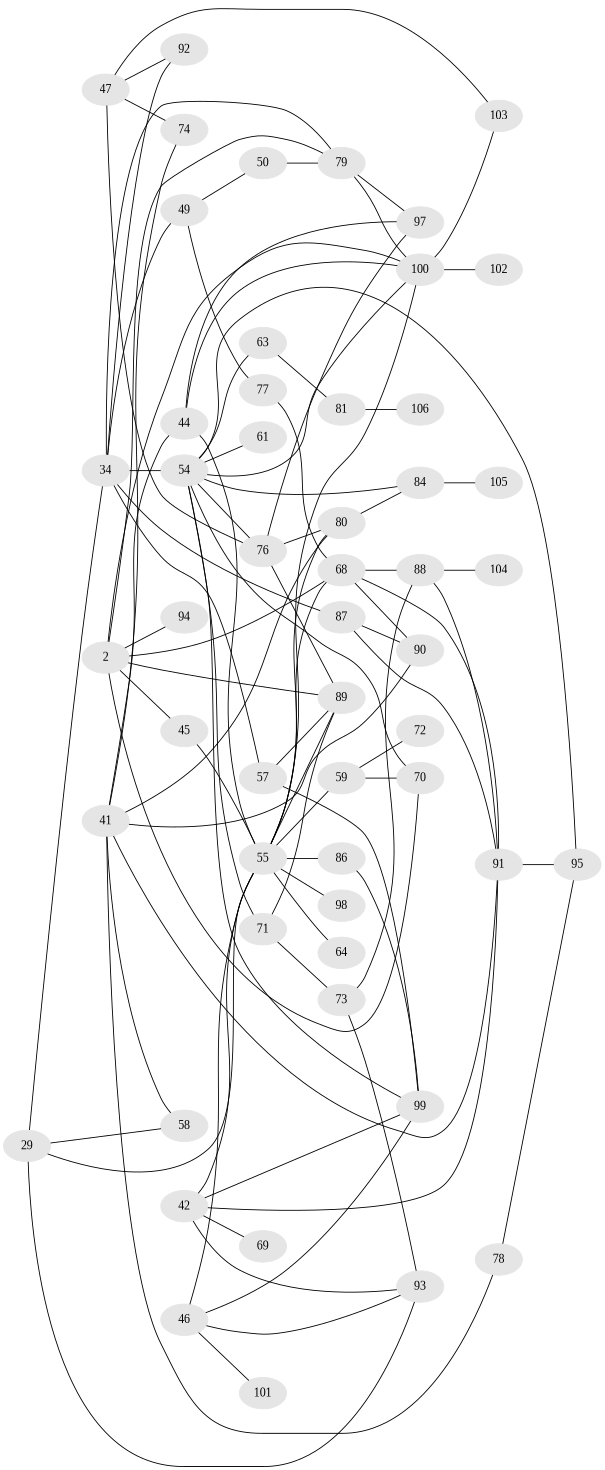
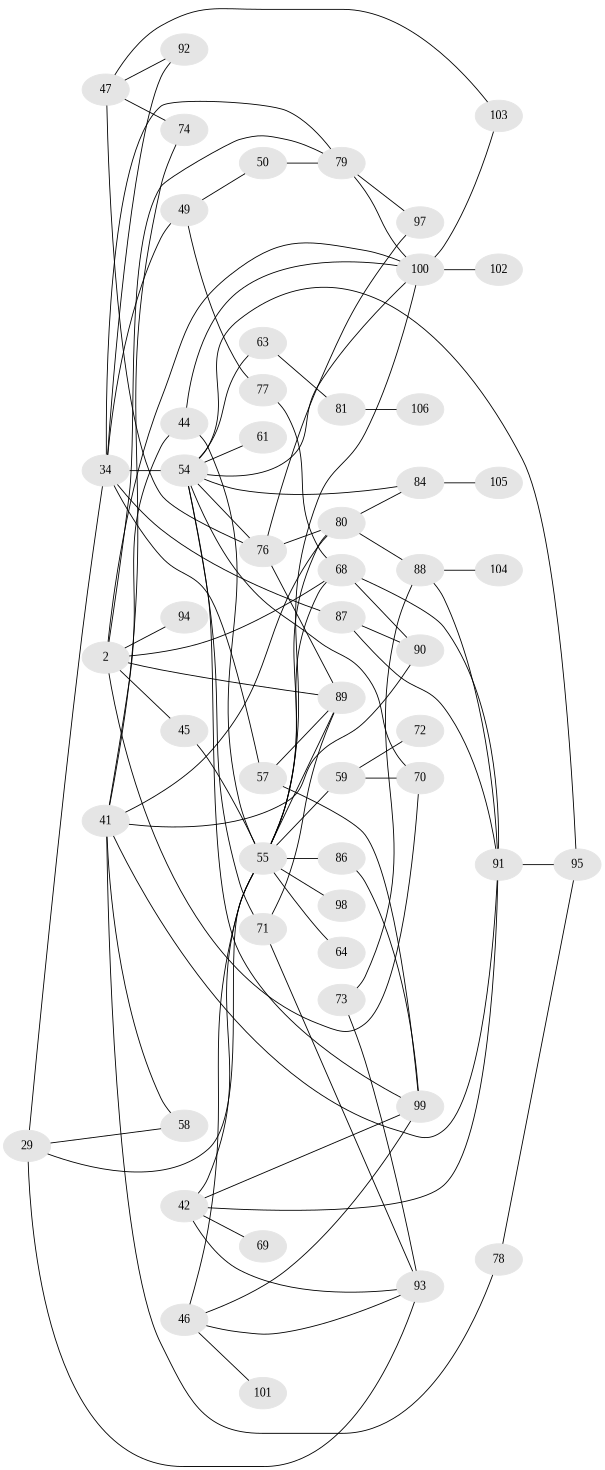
(219, 293) -> none
(381, 570) -> (381, 547)
(302, 965) -> (345, 1116)
